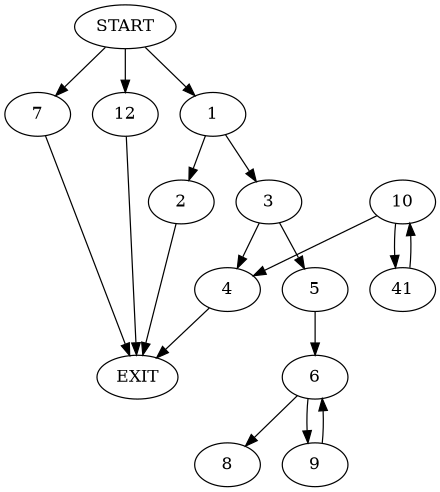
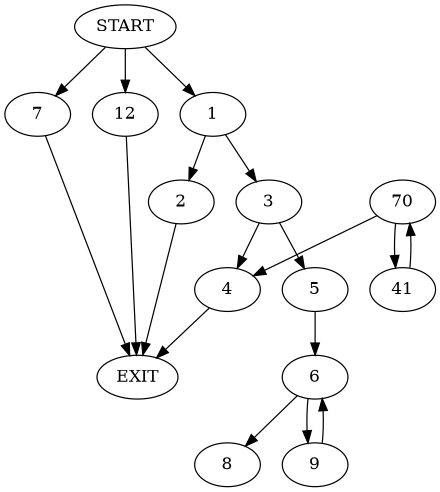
(403, 202) -> (403, 202)
